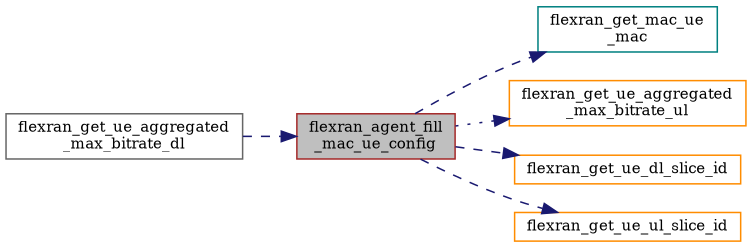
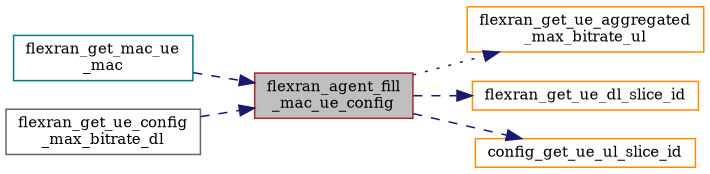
(472, 83) -> (216, 77)
(124, 136) -> (103, 132)
(628, 227) -> (585, 153)
